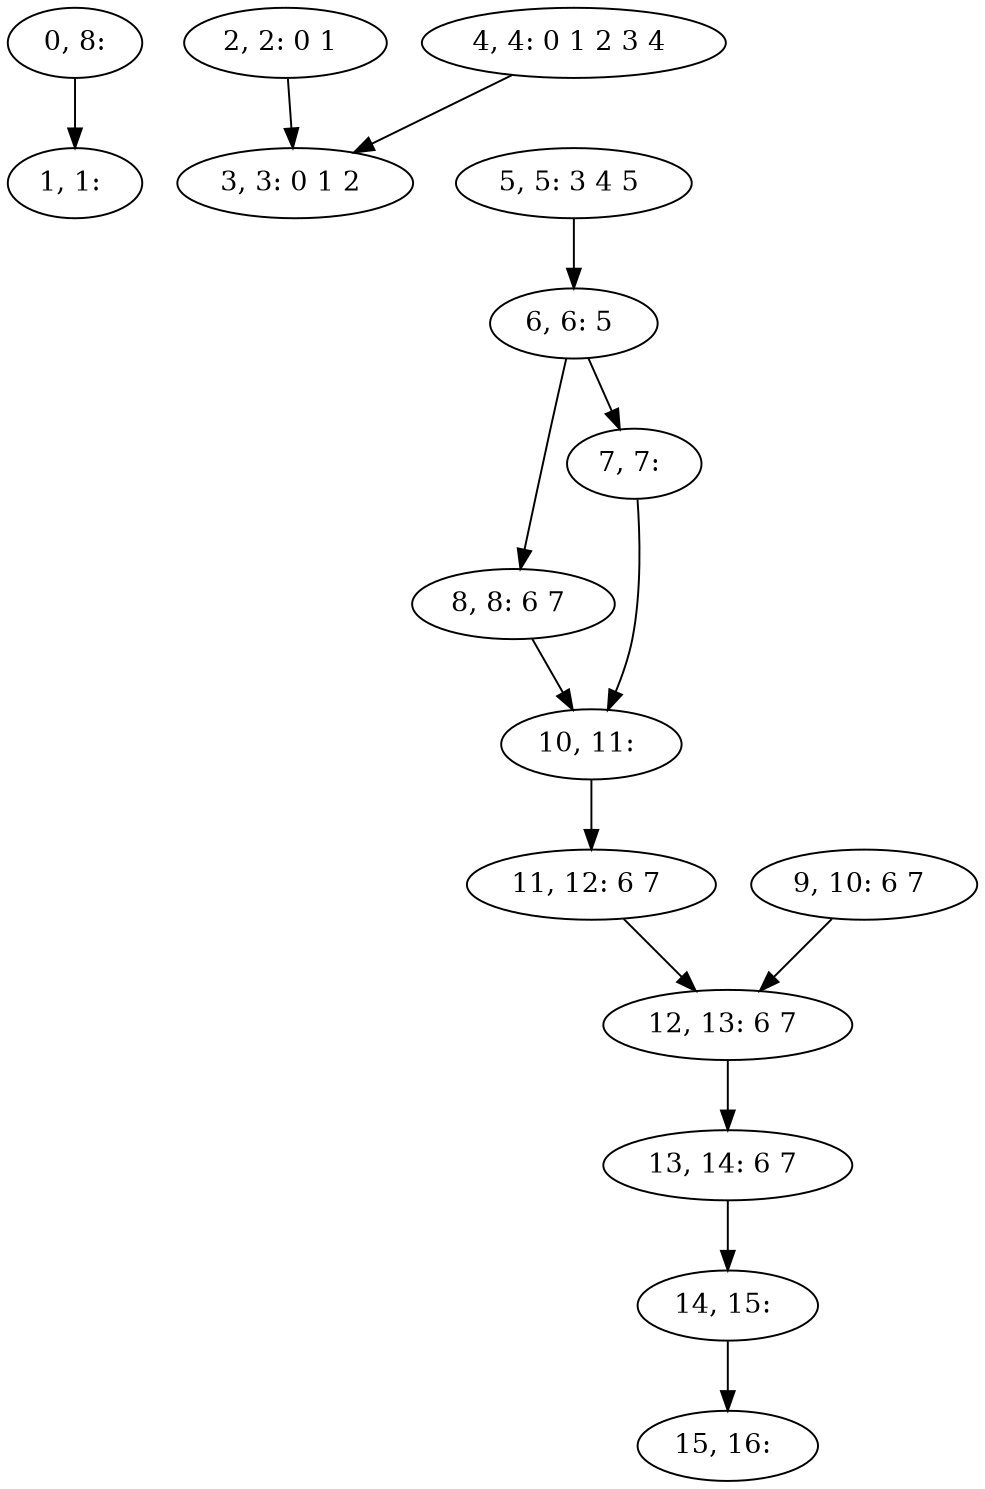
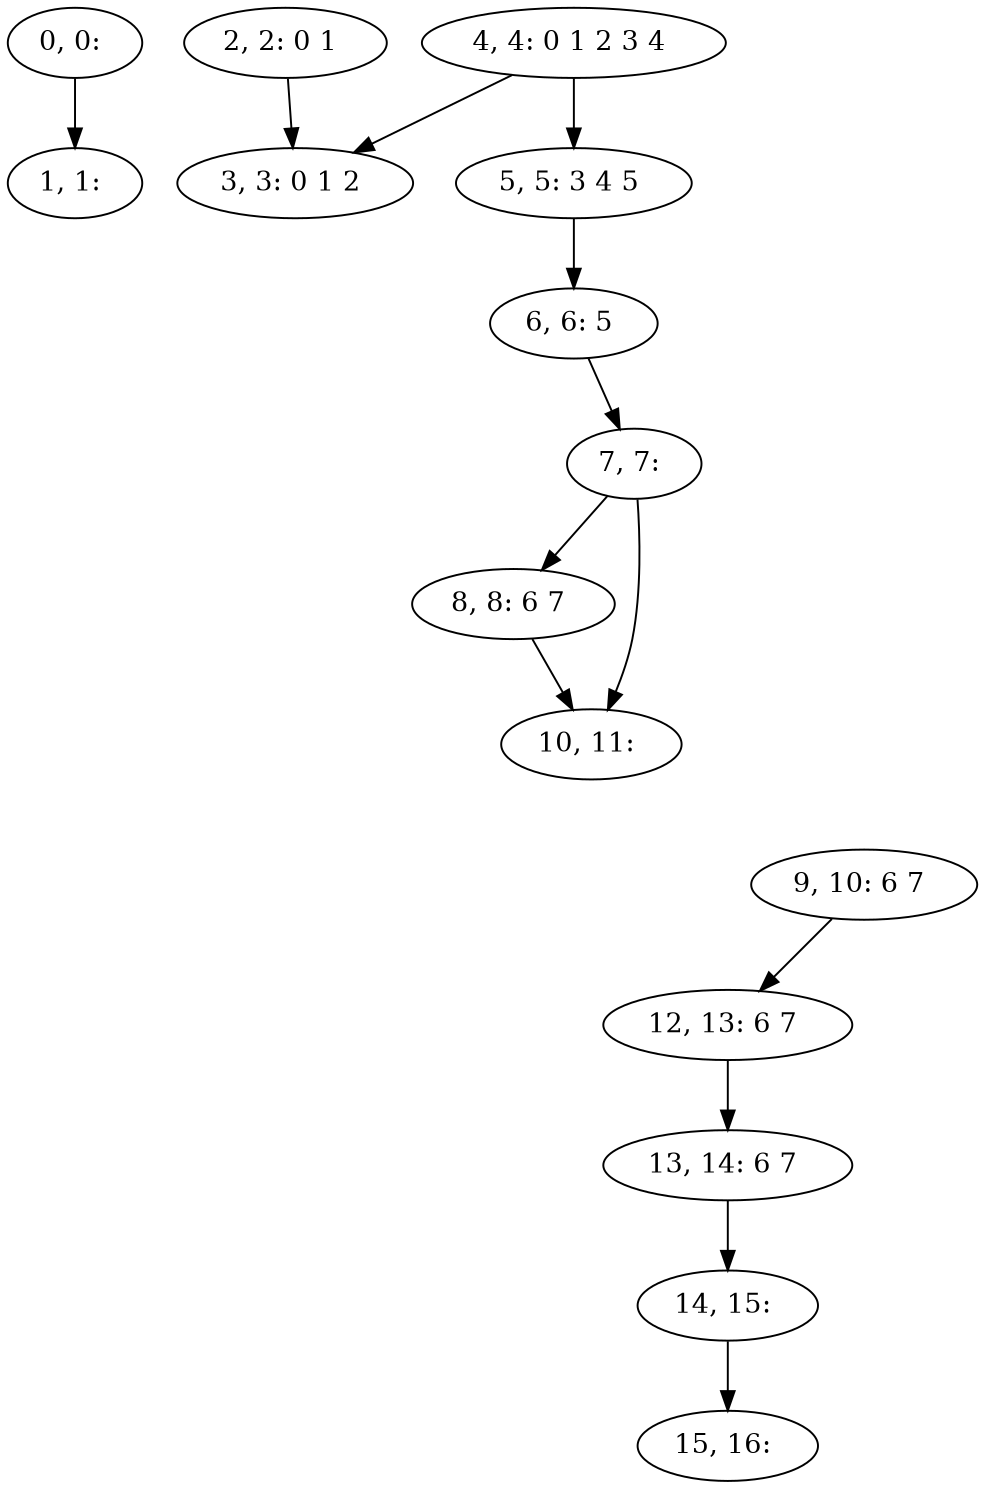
(75, 43) -> (75, 43)
none -> (574, 103)
(545, 454) -> (581, 526)
(591, 885) -> none
